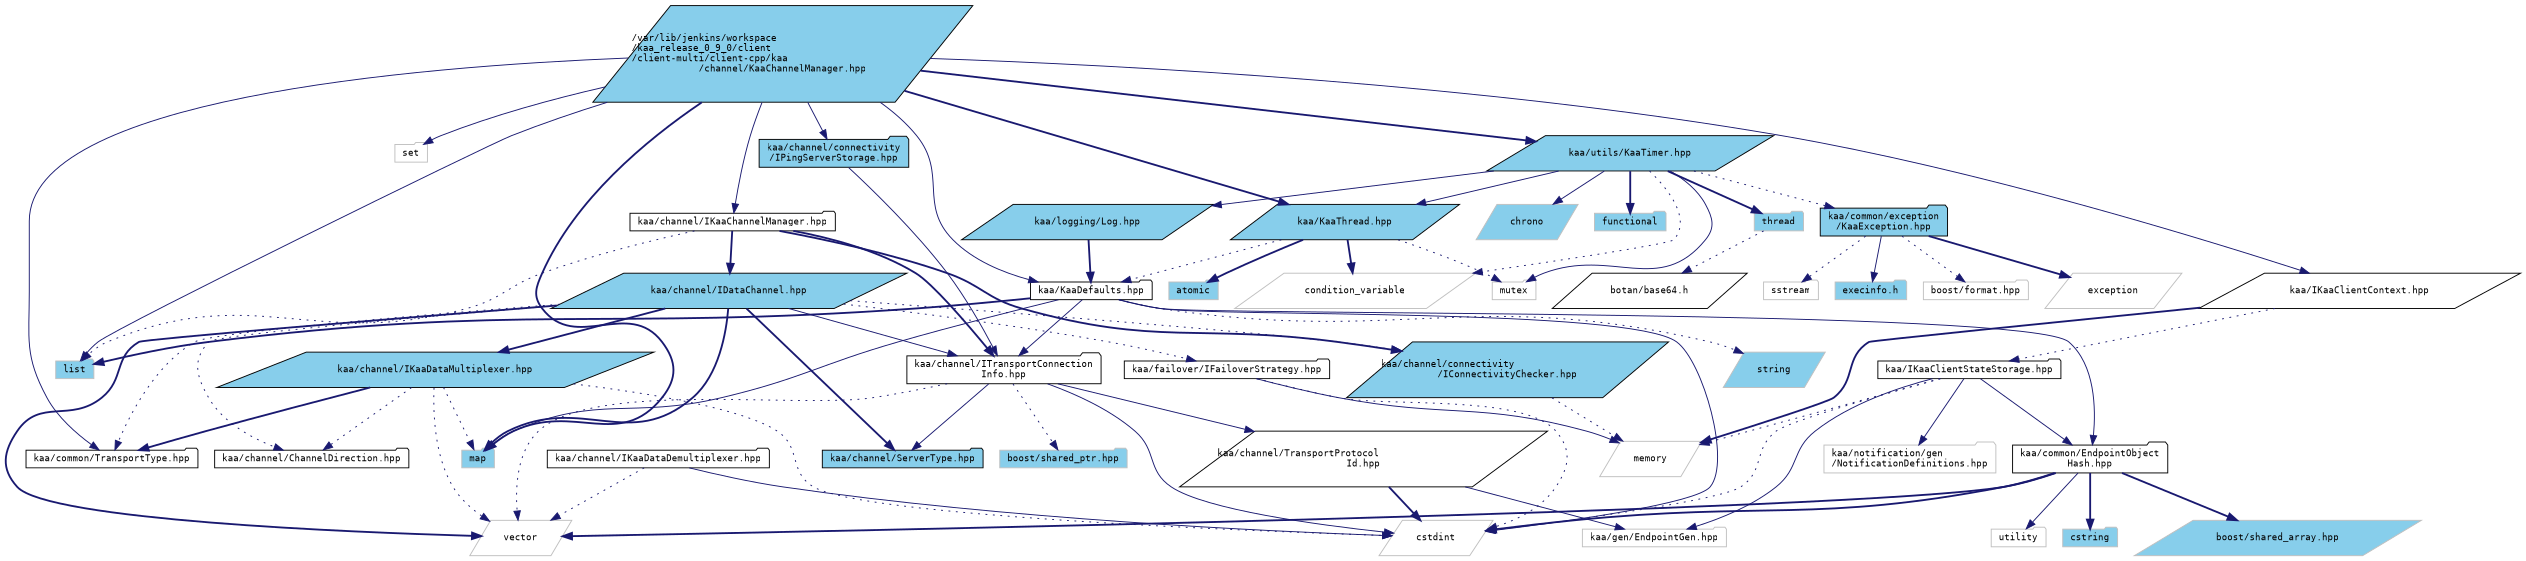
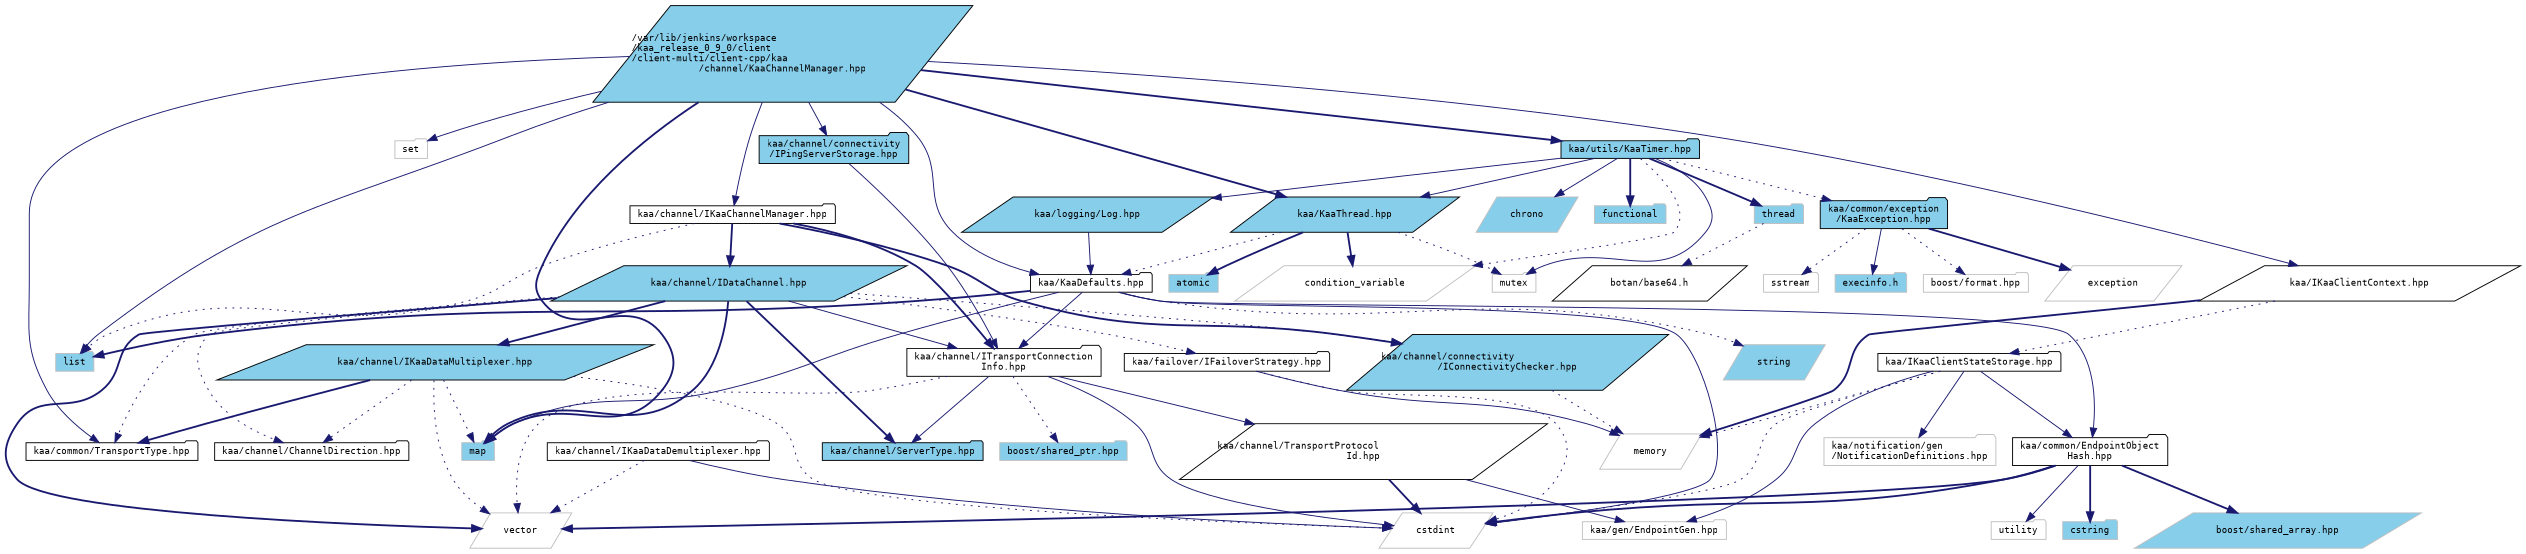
(1630, 153) -> (1630, 150)
(1089, 256) -> (1089, 249)
